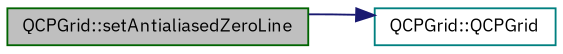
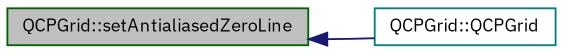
(332, 14) -> (351, 39)
